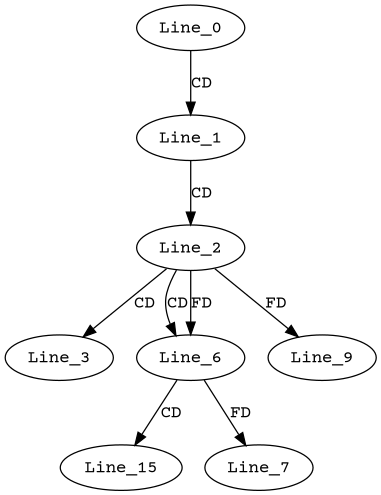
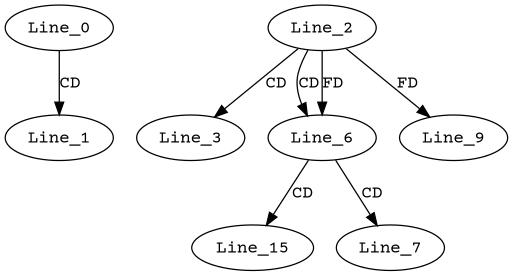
(191, 186) -> none
(241, 413) -> (372, 193)
